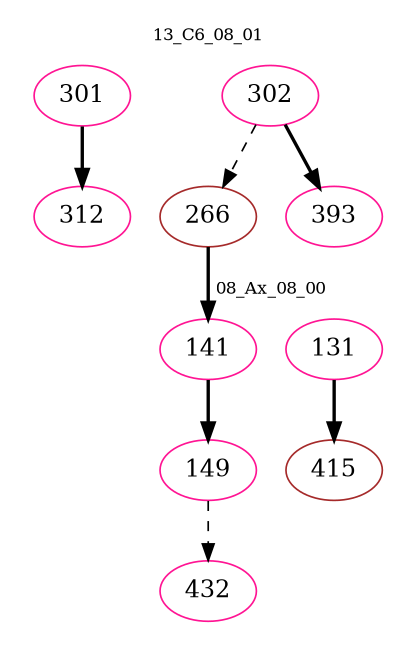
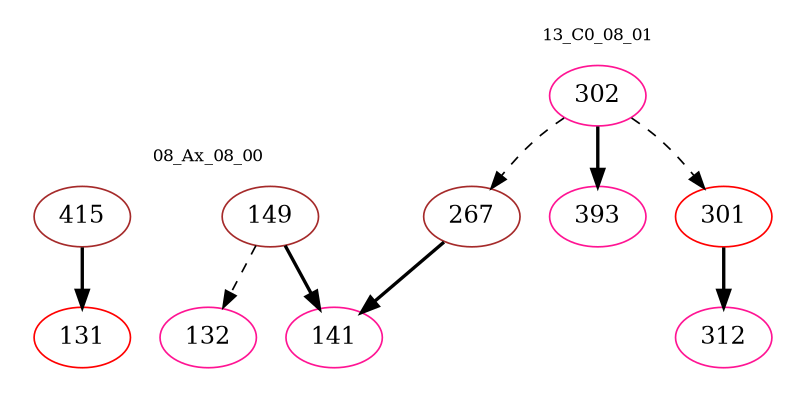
(208, 36) -> (598, 36)
(82, 96) -> (724, 217)
none -> (665, 144)
(208, 217) -> (472, 217)
(334, 349) -> (82, 338)
(208, 401) -> (298, 270)
(334, 401) -> (82, 269)
(208, 470) -> (270, 217)
(208, 591) -> (208, 338)
